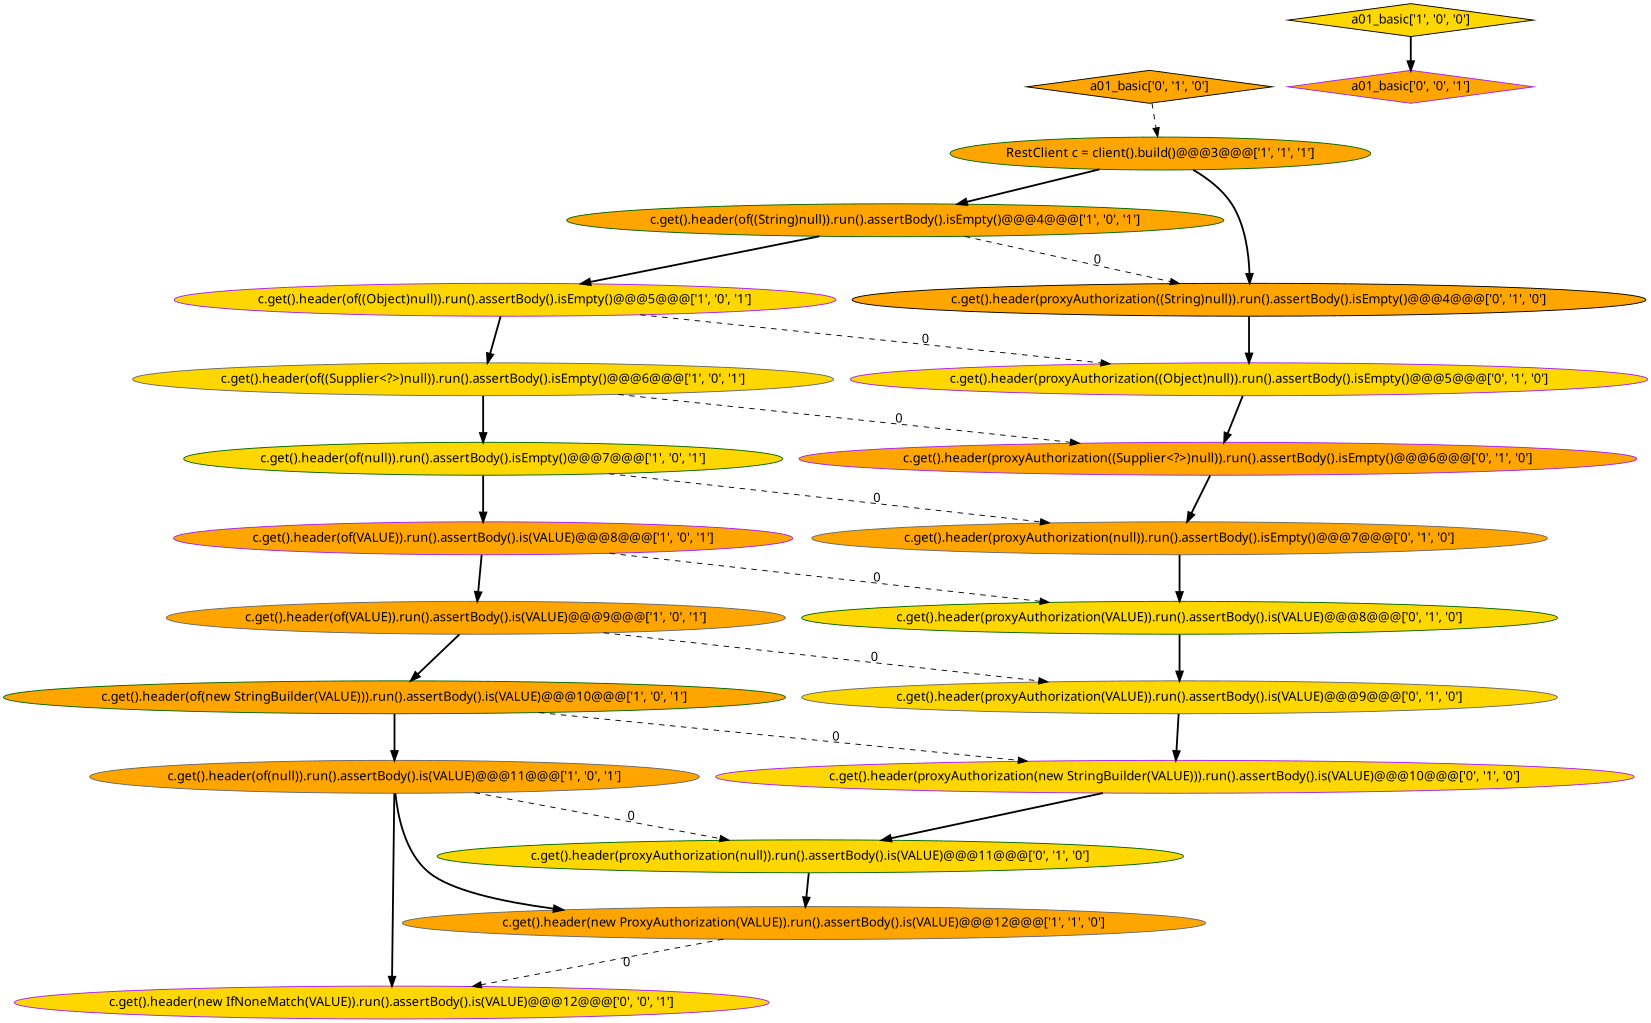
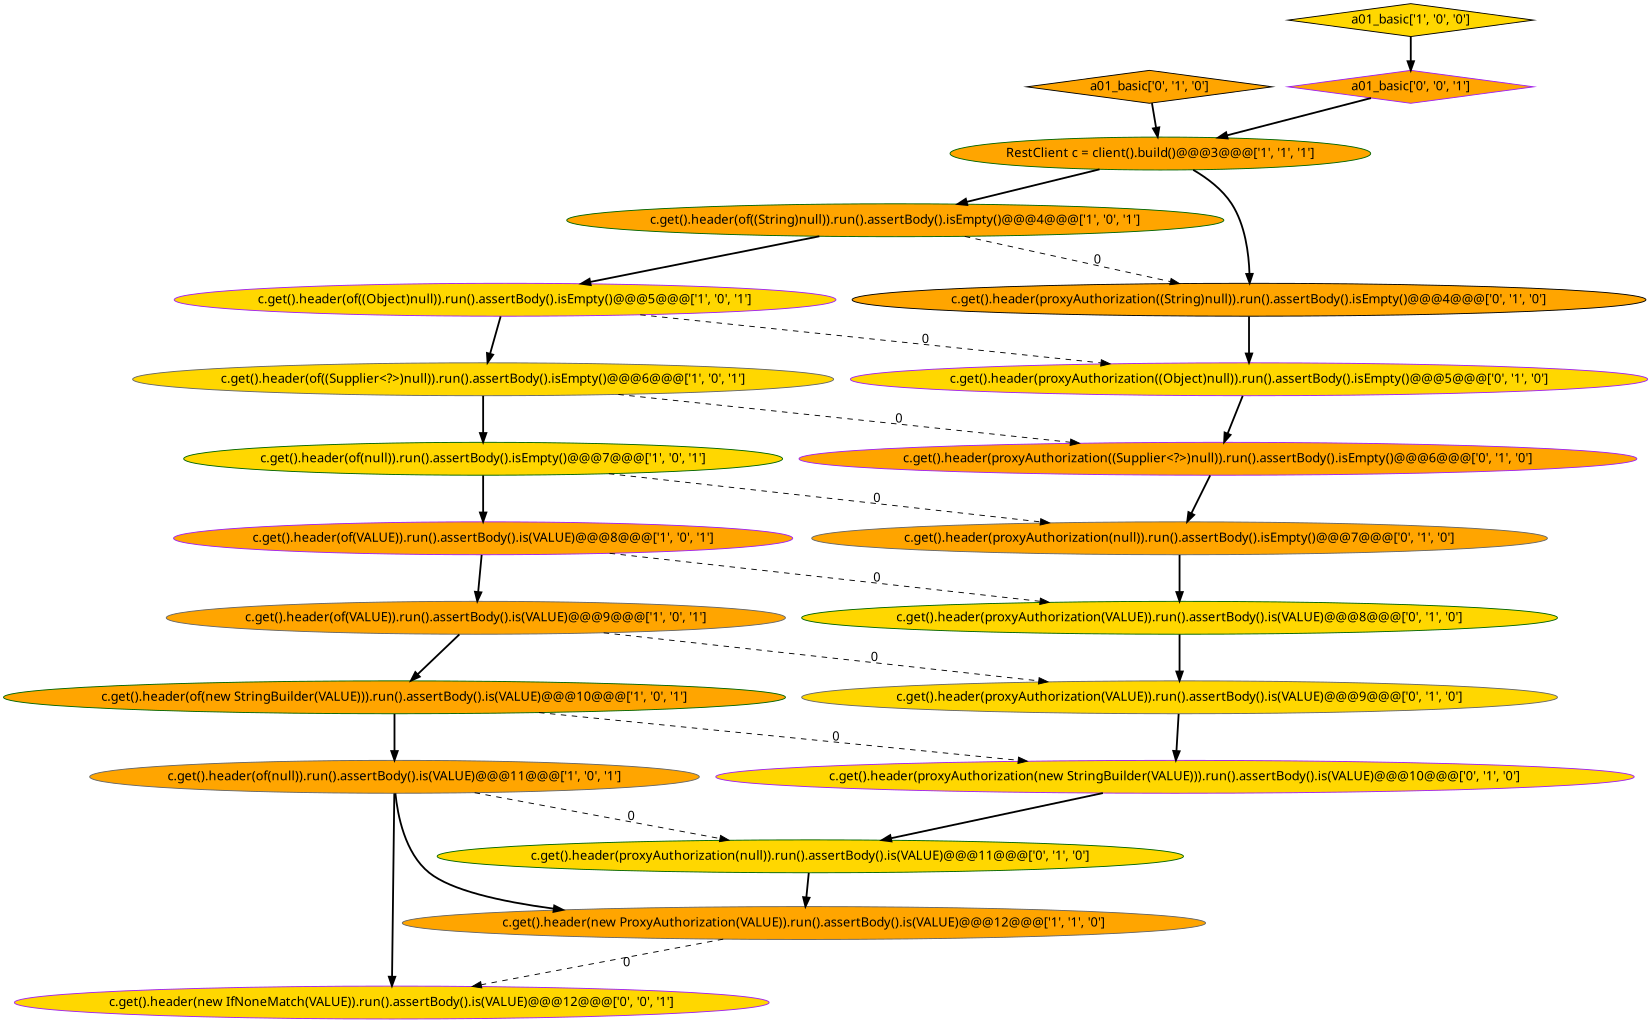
(1154, 115) -> (1154, 115)
none -> (1299, 117)
